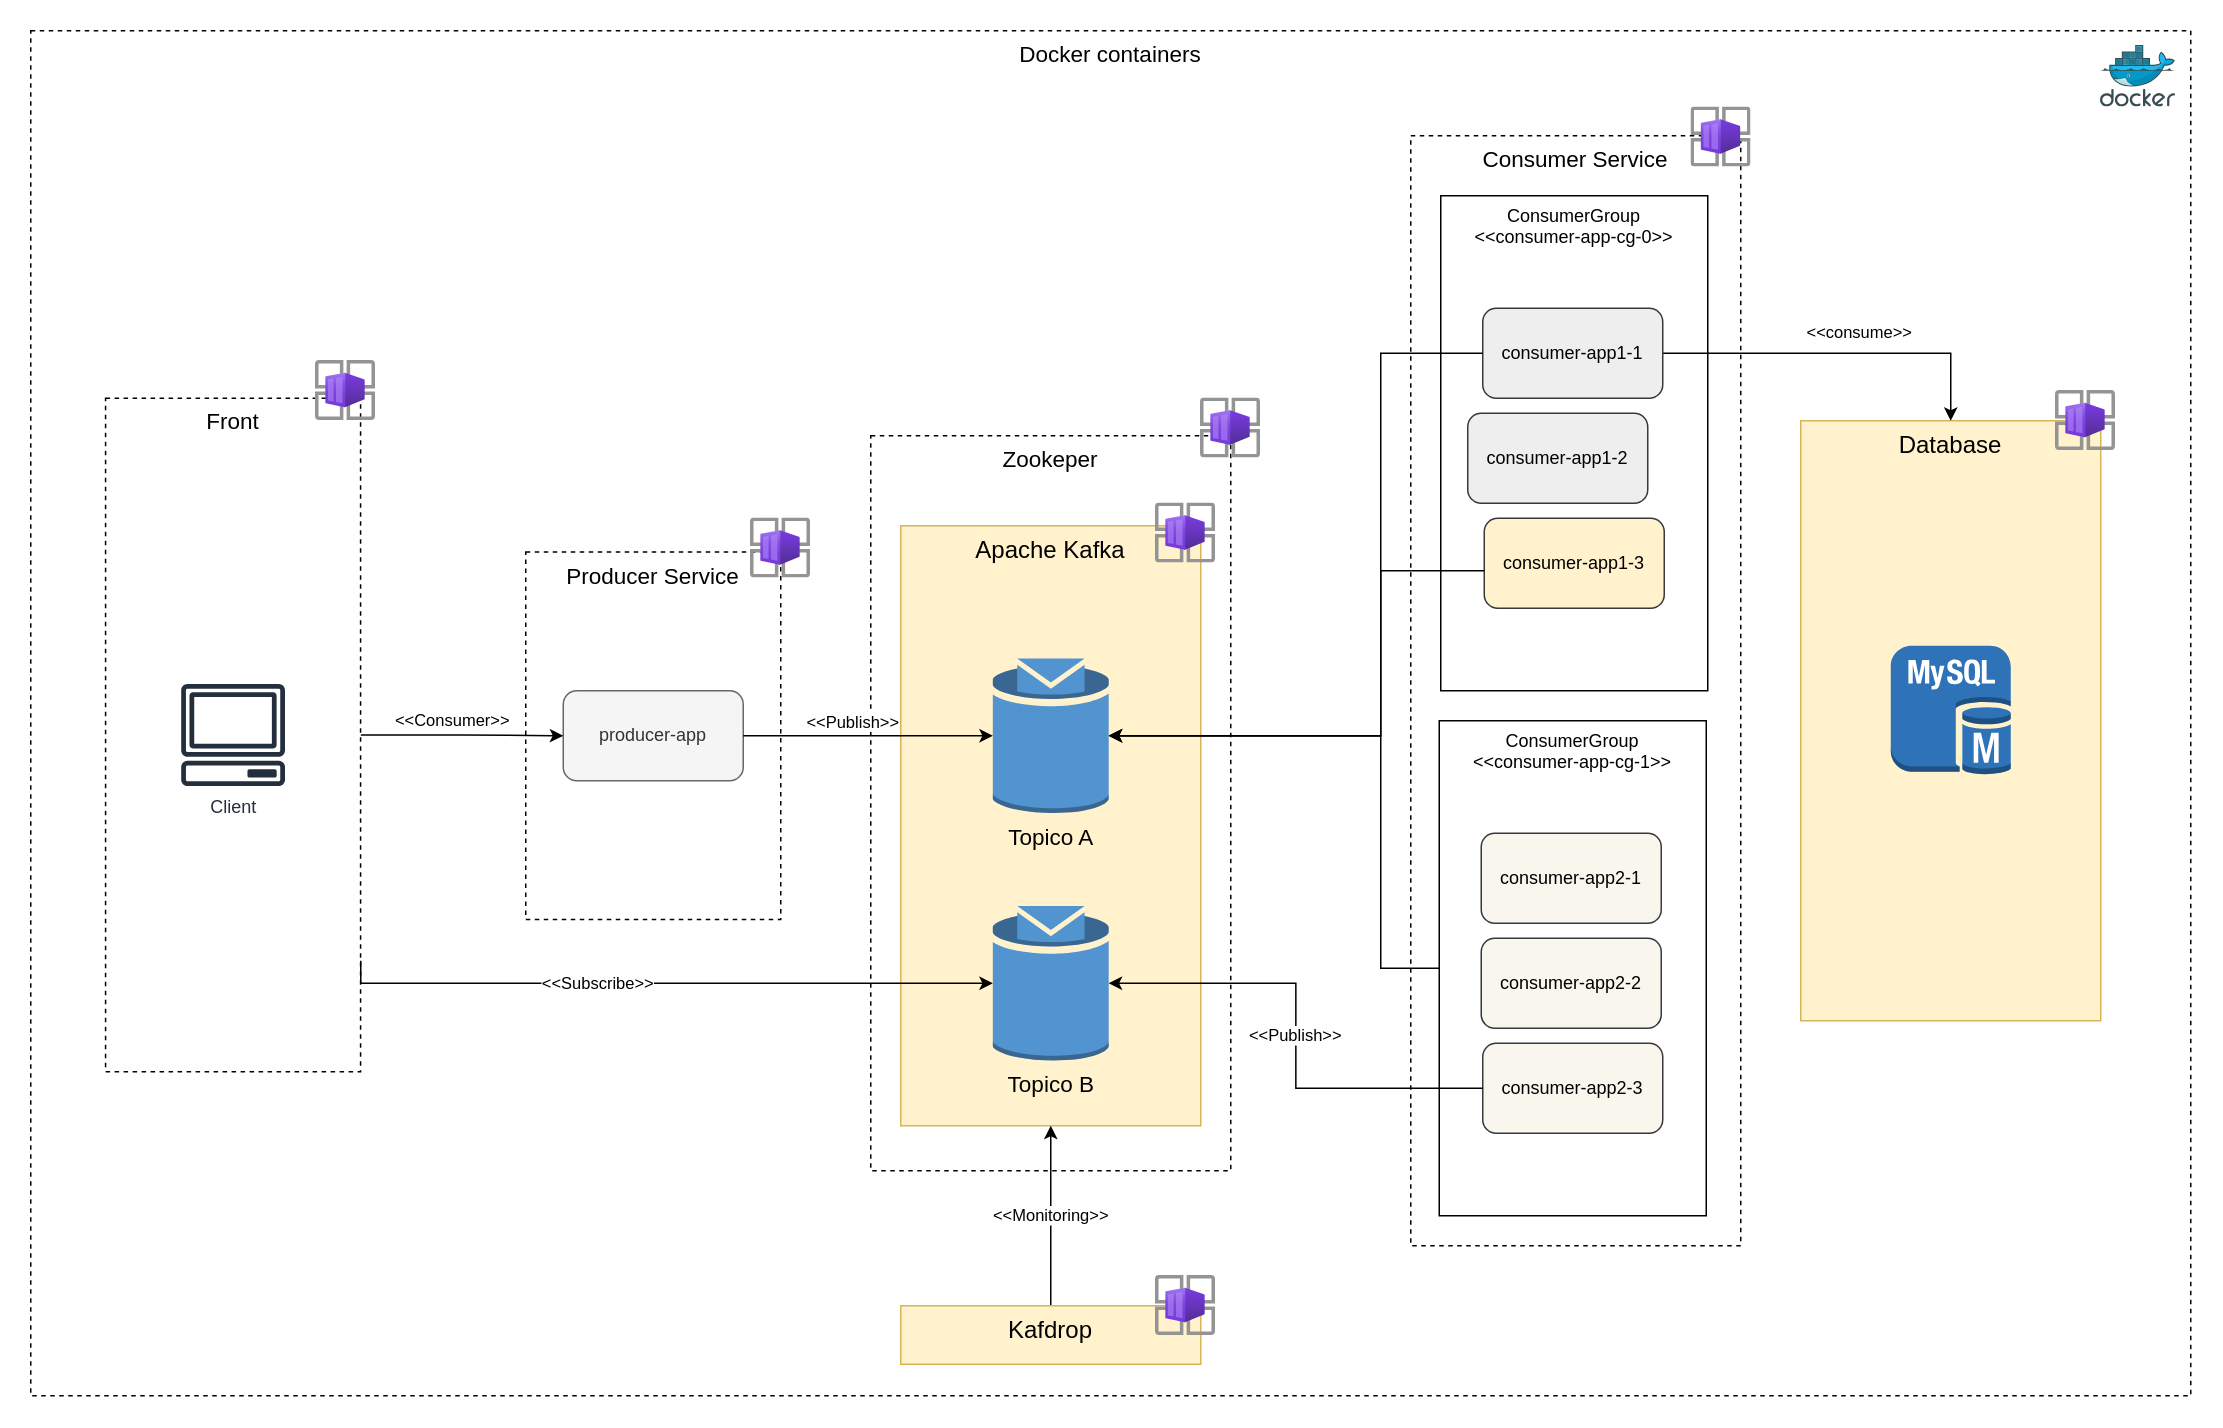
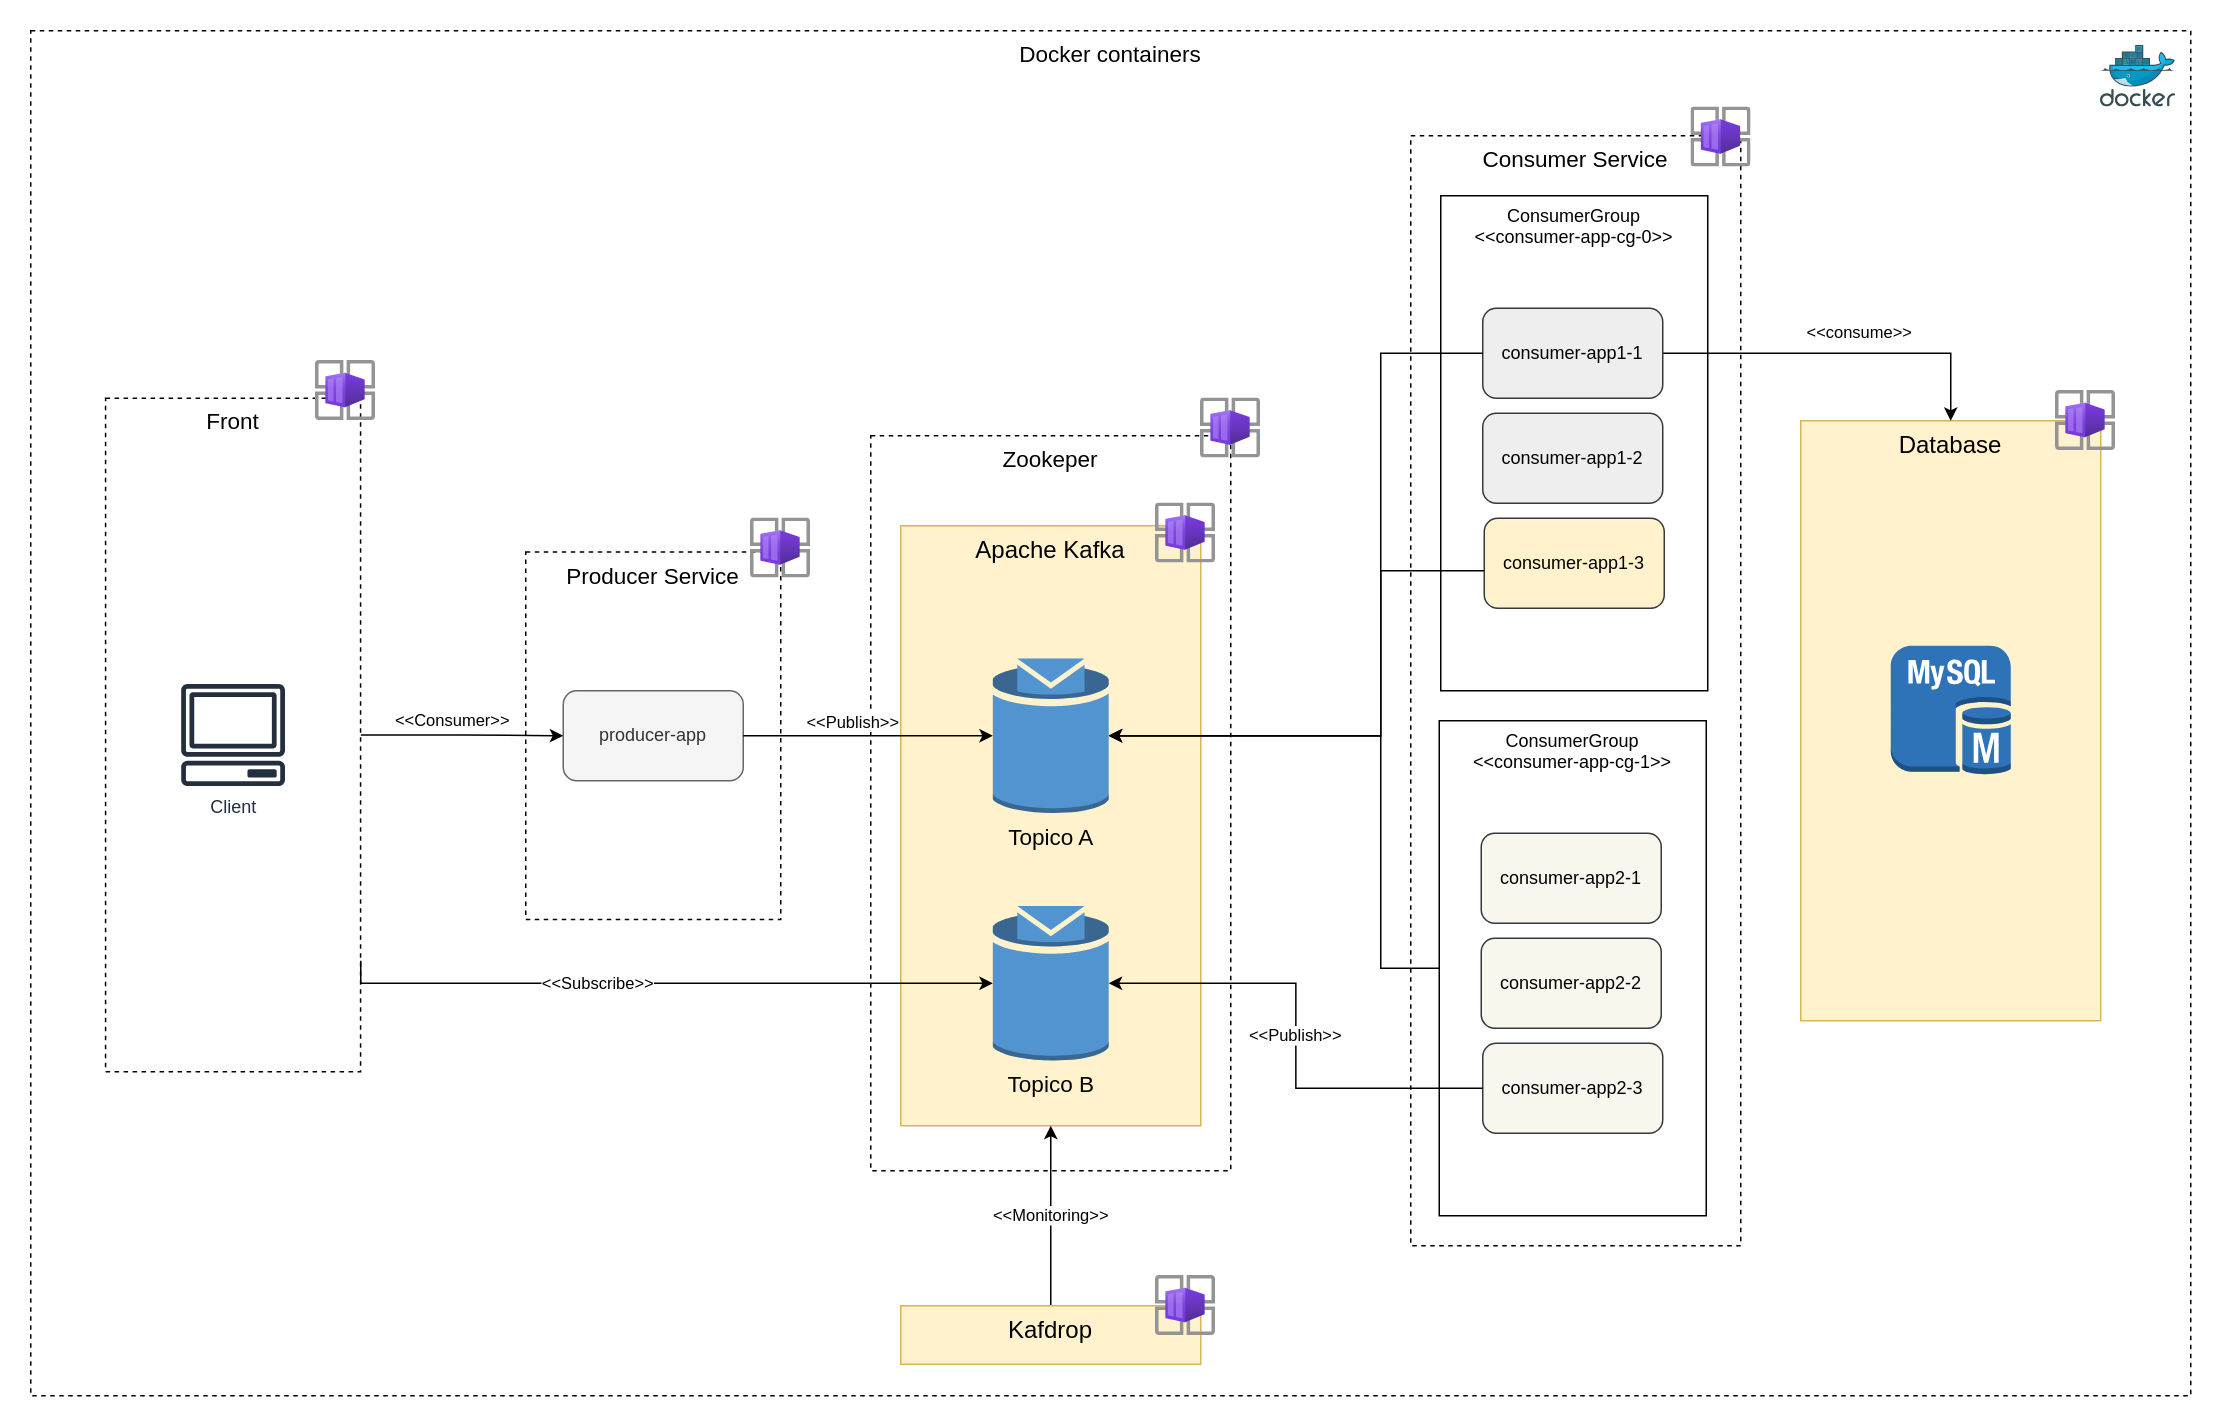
(1558, 458) -> (1573, 458)
